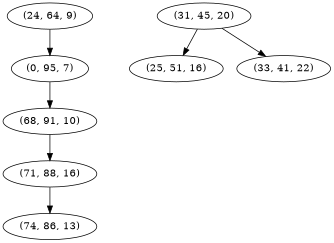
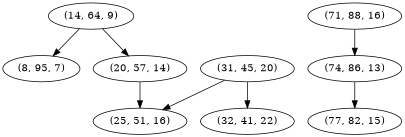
(50, 16) -> (91, 16)
(50, 69) -> (41, 69)
none -> (140, 69)
(284, 69) -> (247, 121)
(50, 121) -> none
none -> (355, 121)
